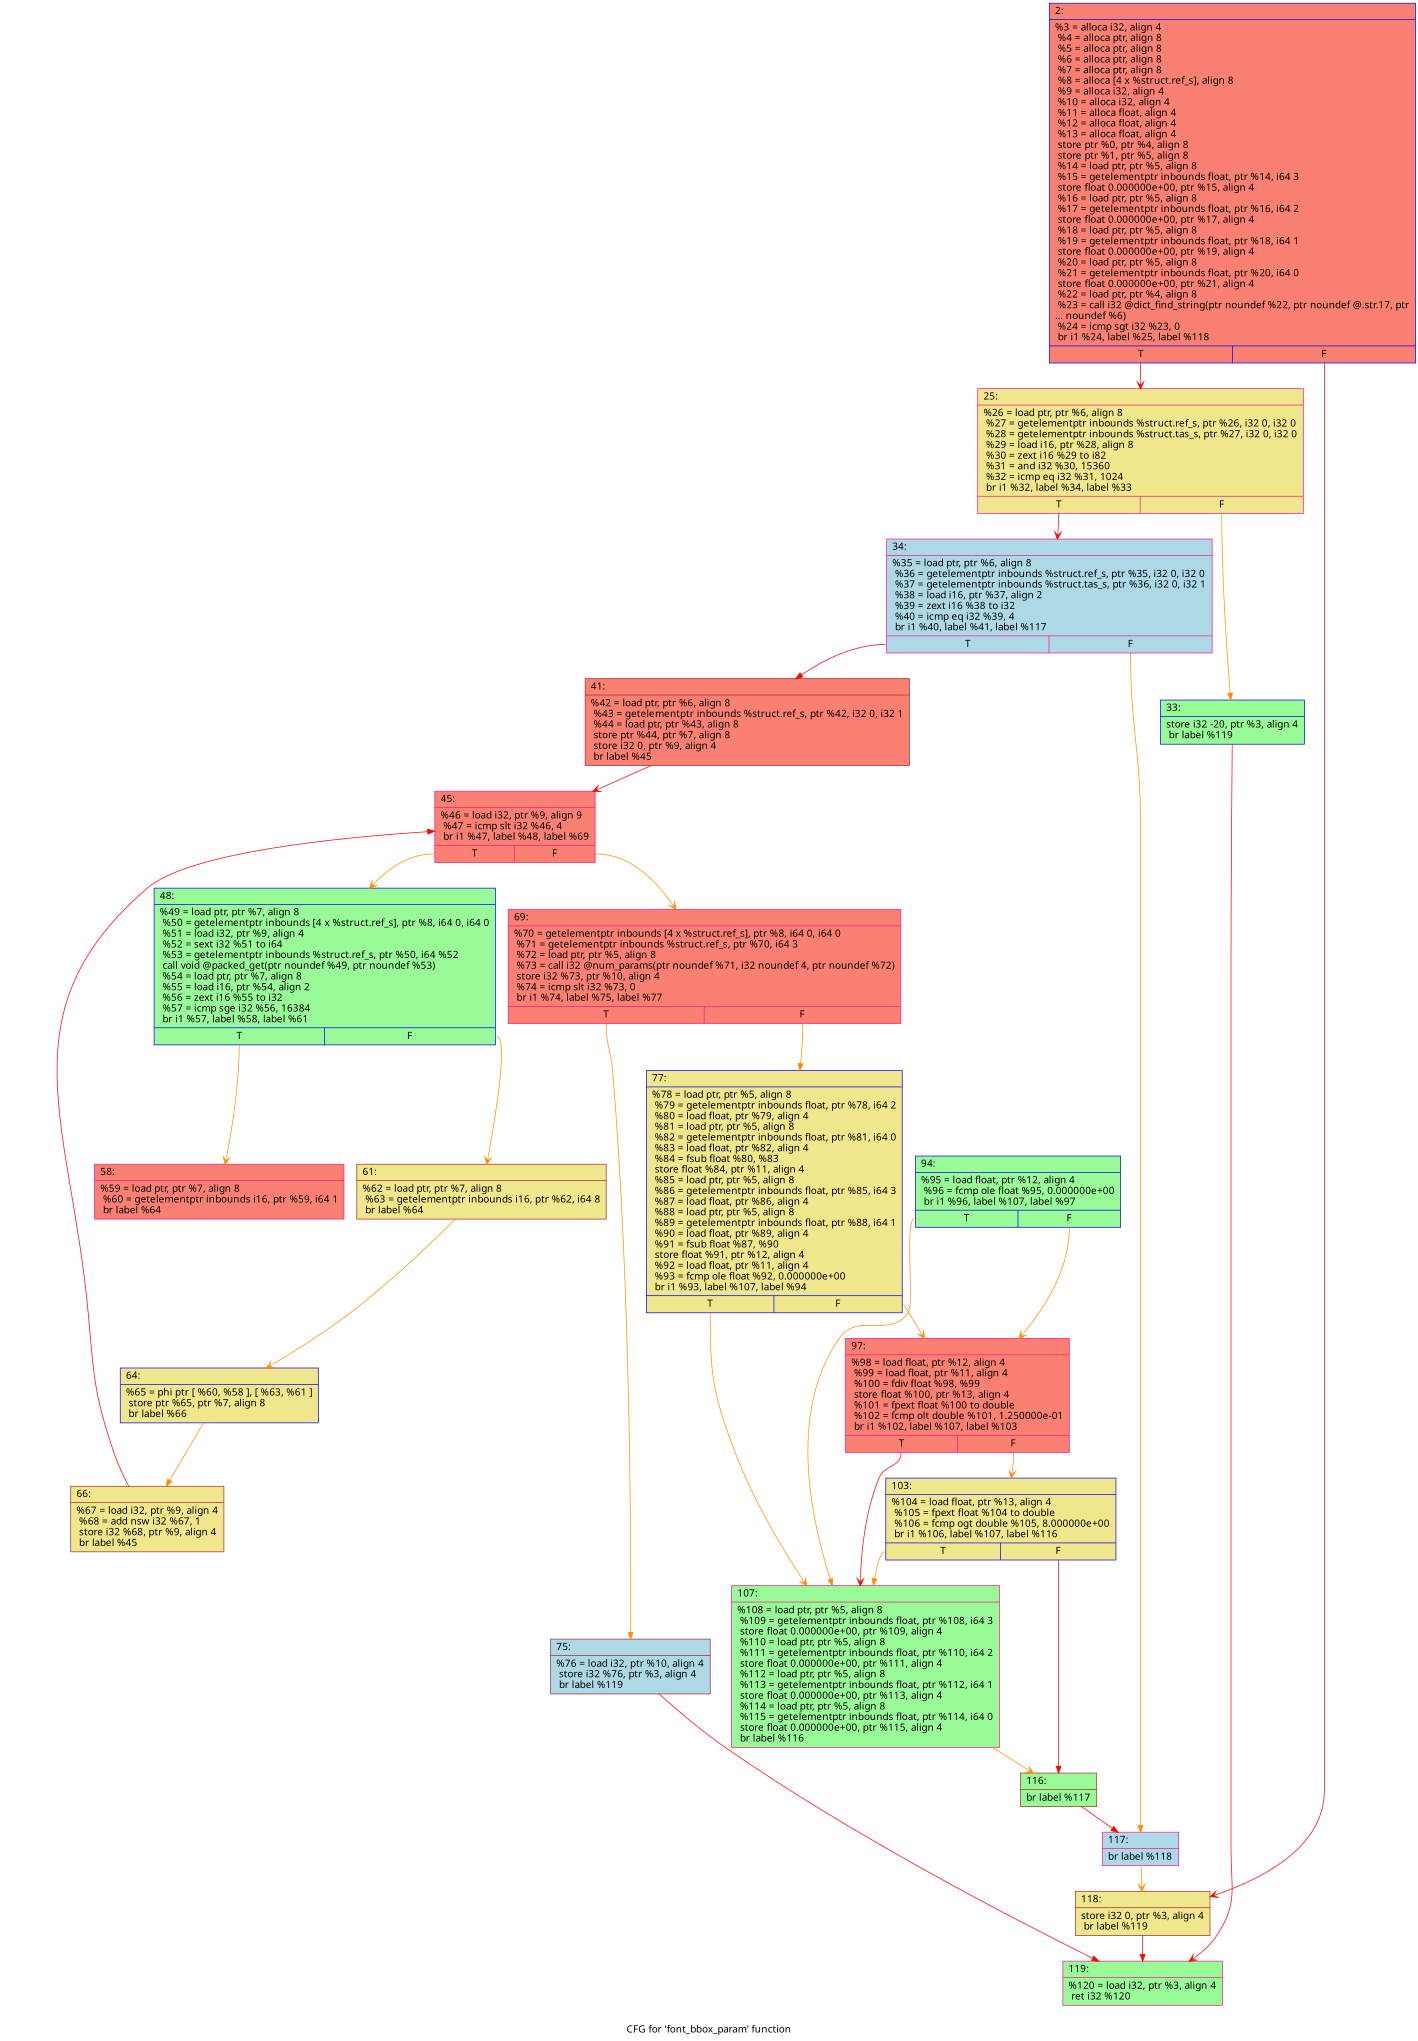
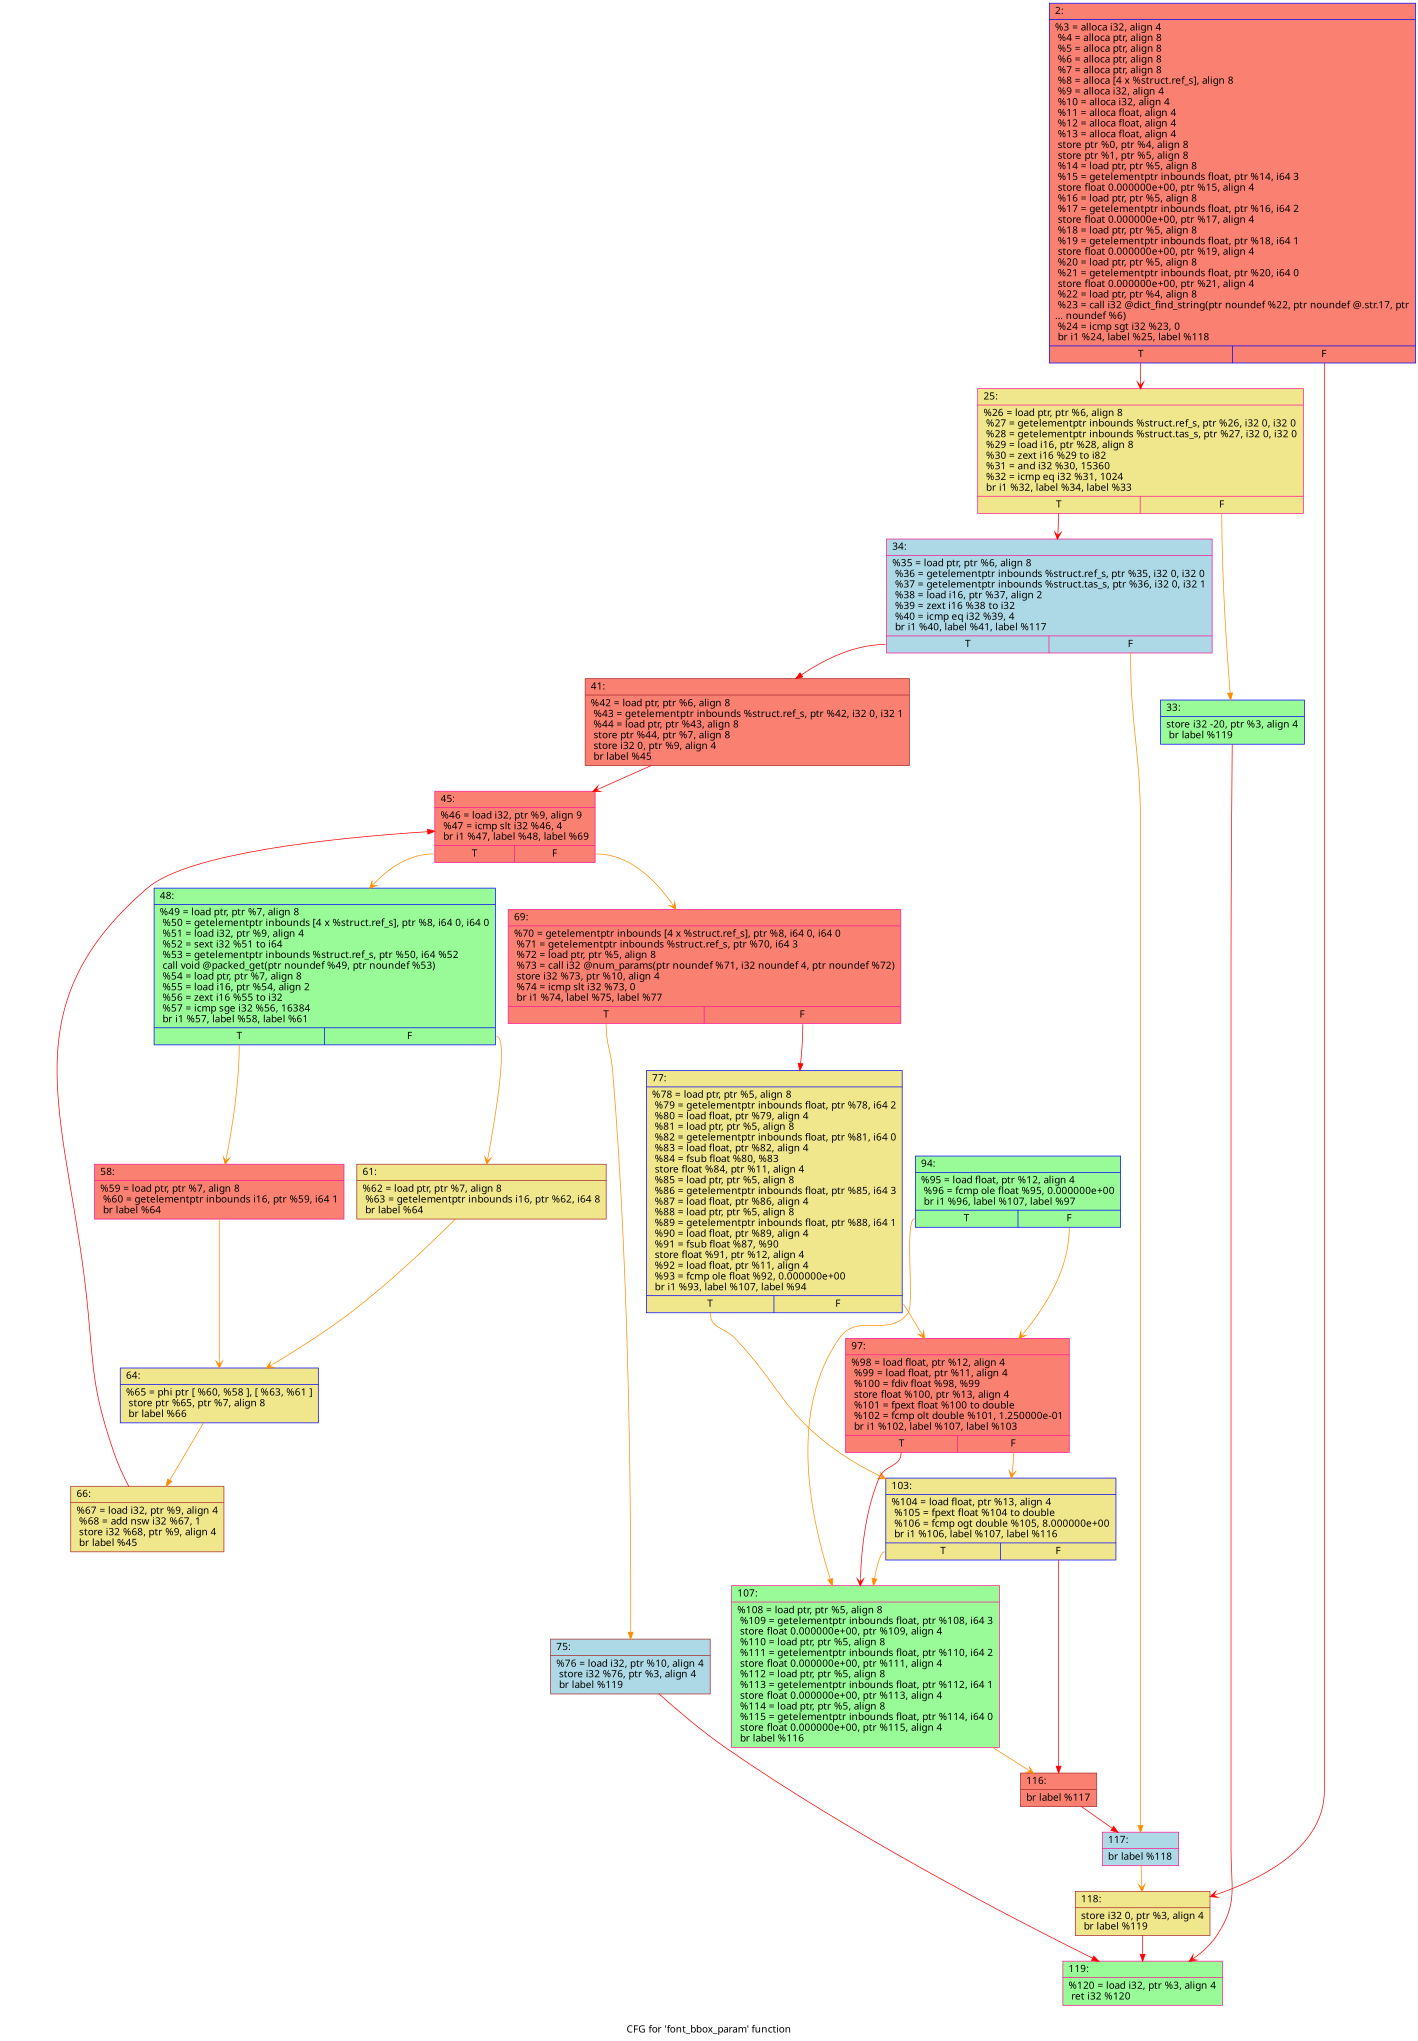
(802, 1044) -> (802, 1044)
none -> (219, 1290)
(735, 1453) -> (786, 1403)
(1059, 1790) -> (1059, 1790)
